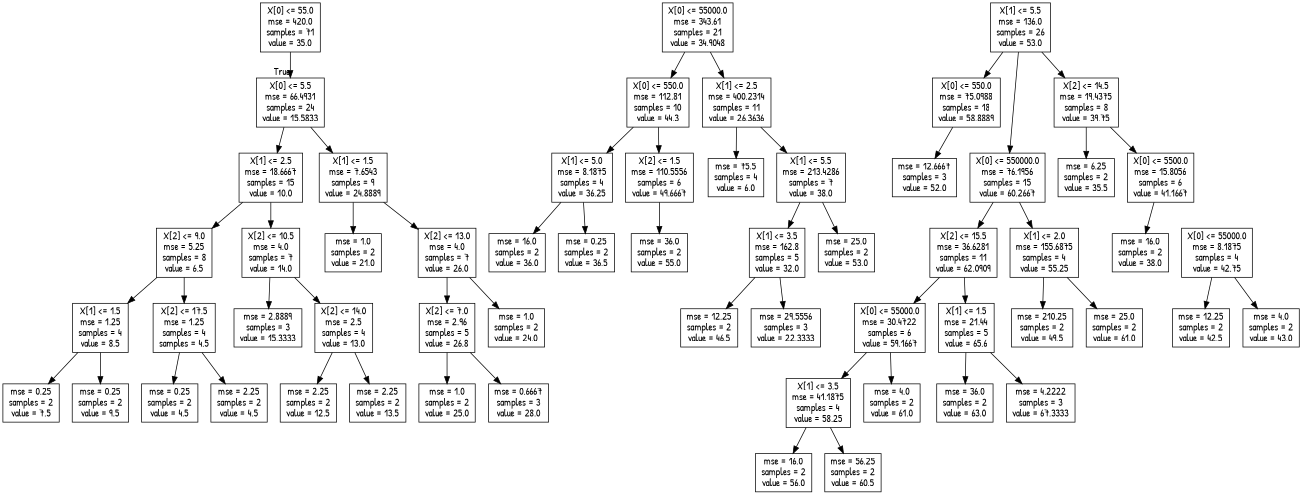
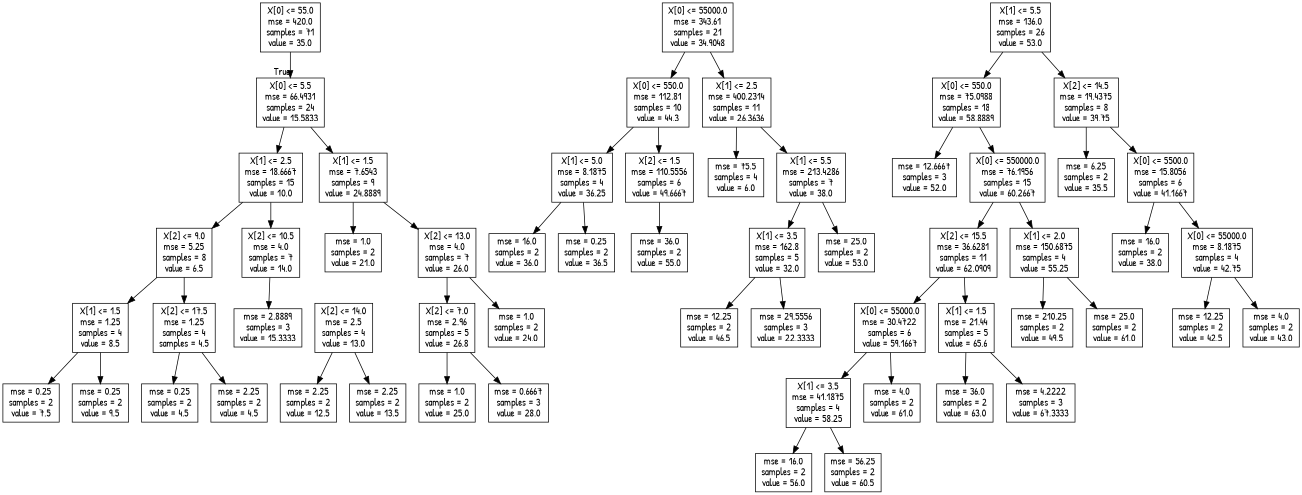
(1014, 99) -> (985, 137)
none -> (1186, 212)
(1044, 253) -> (1044, 253)
(305, 288) -> none
